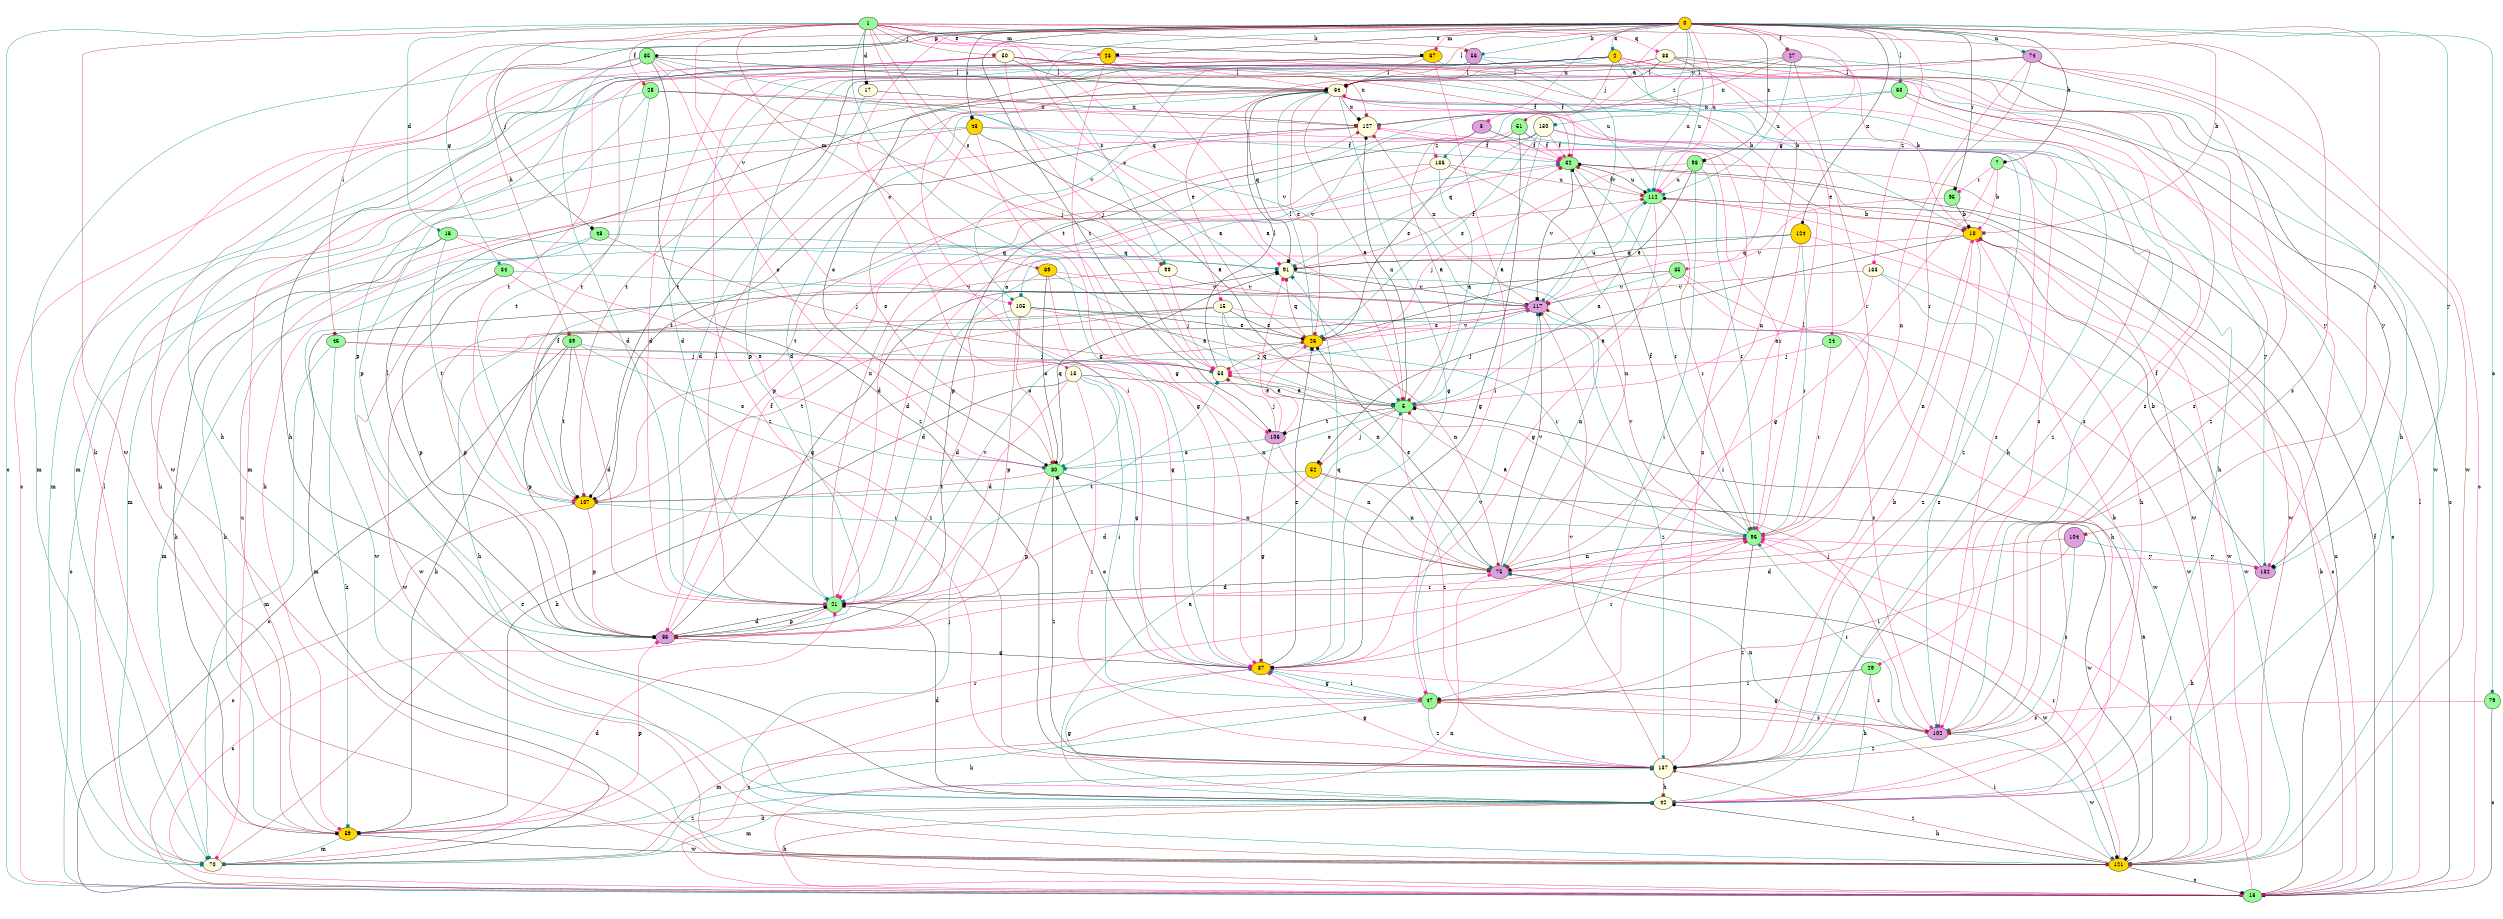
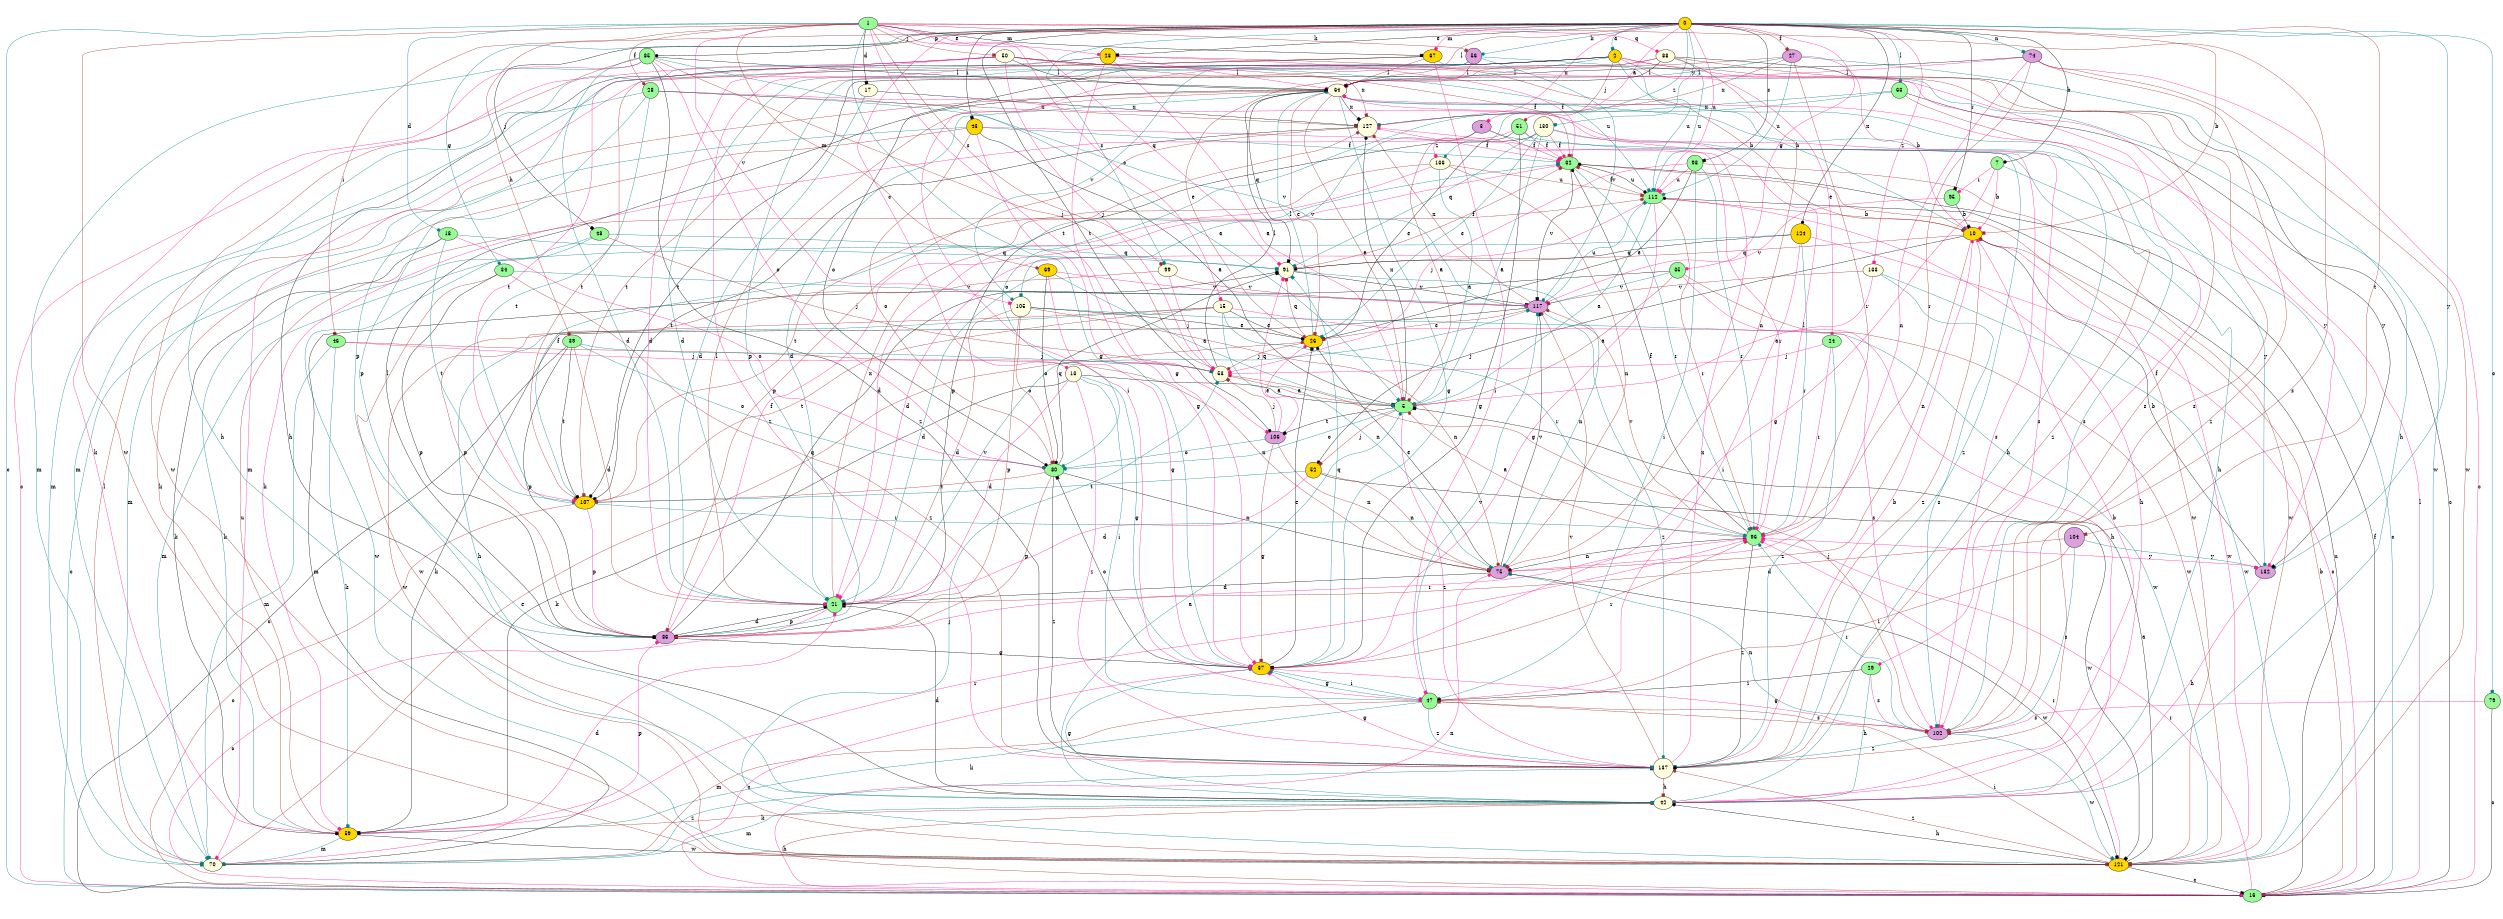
(900, 267) -> (900, 267)
(1420, 331) -> none
none -> (1769, 574)
